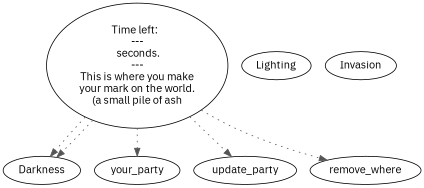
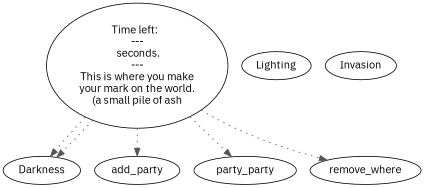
(137, 170) -> (137, 170)
(245, 170) -> (245, 170)
